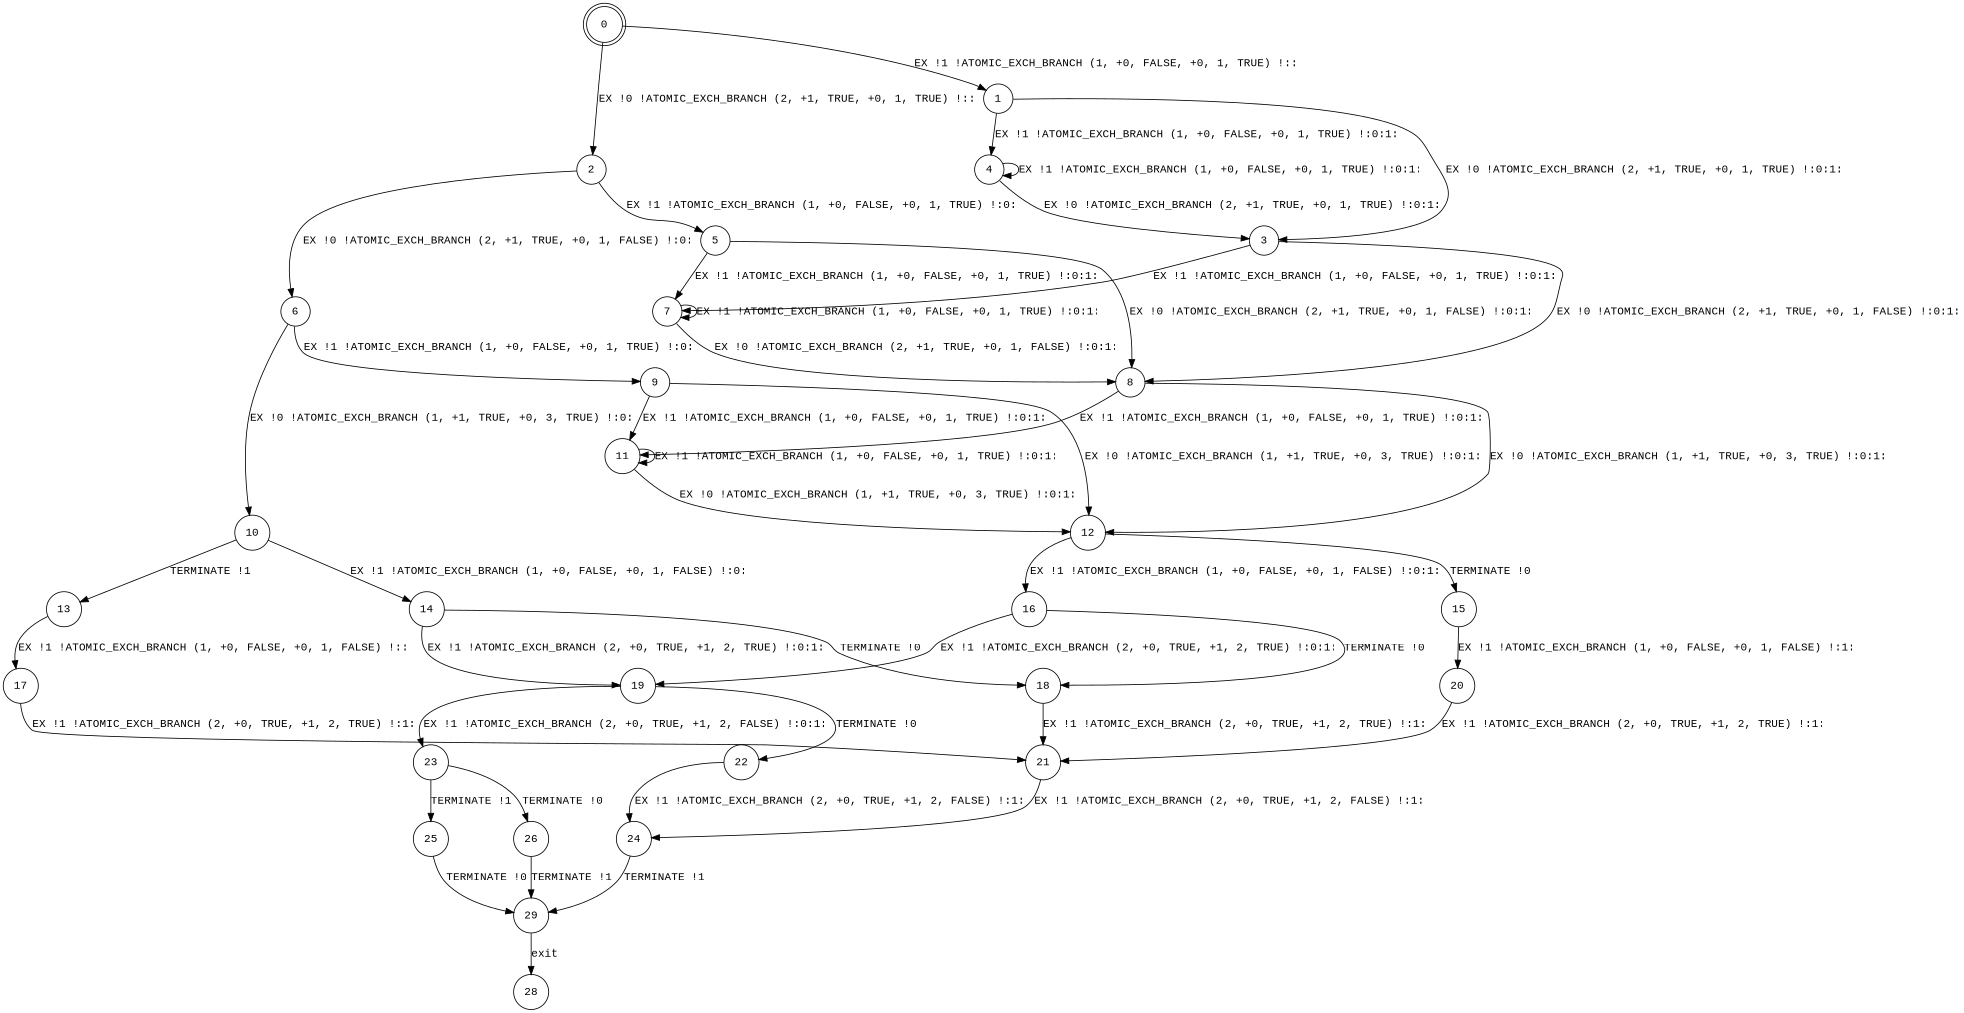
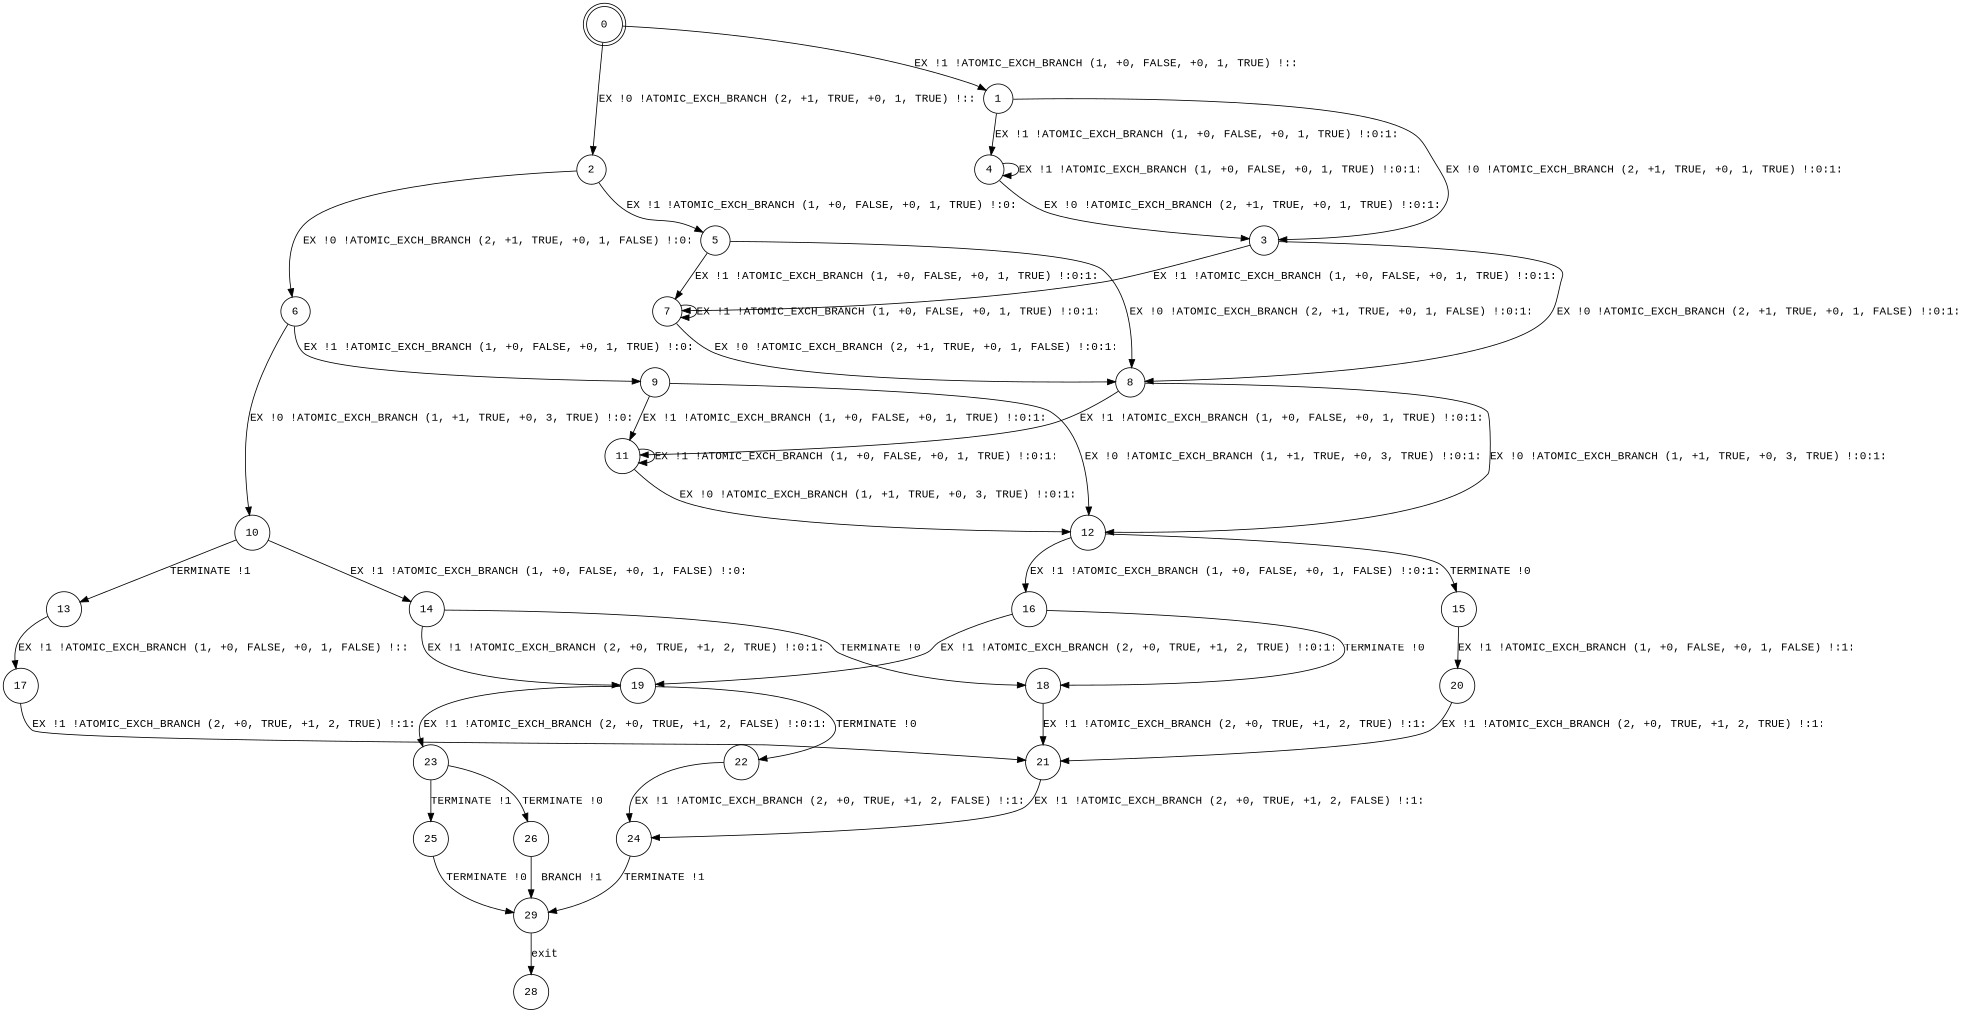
(572, 877) -> (572, 877)
